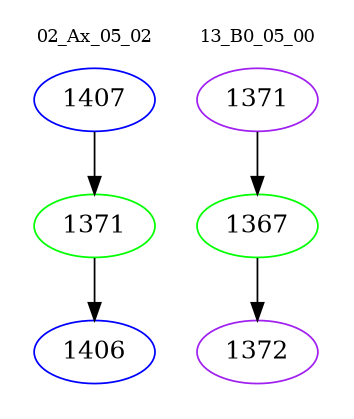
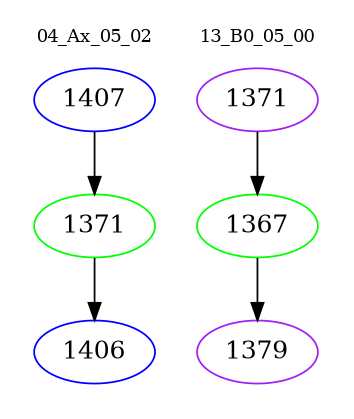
(95, 38) -> (95, 38)
(257, 352) -> (257, 352)
